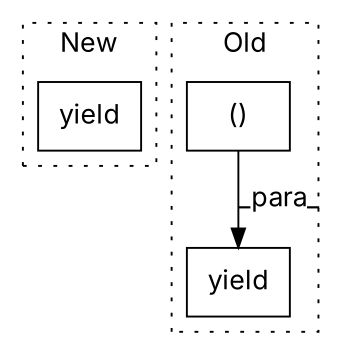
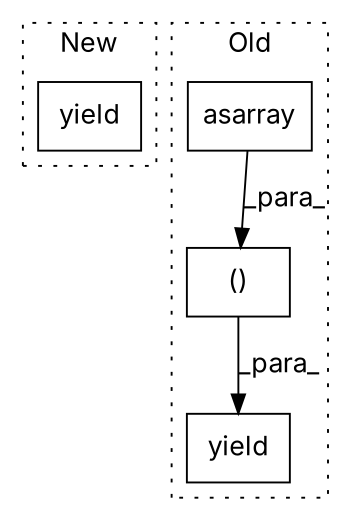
none -> (250, 116)
